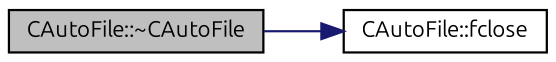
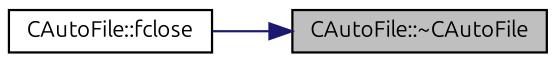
(293, 31) -> (241, 31)
